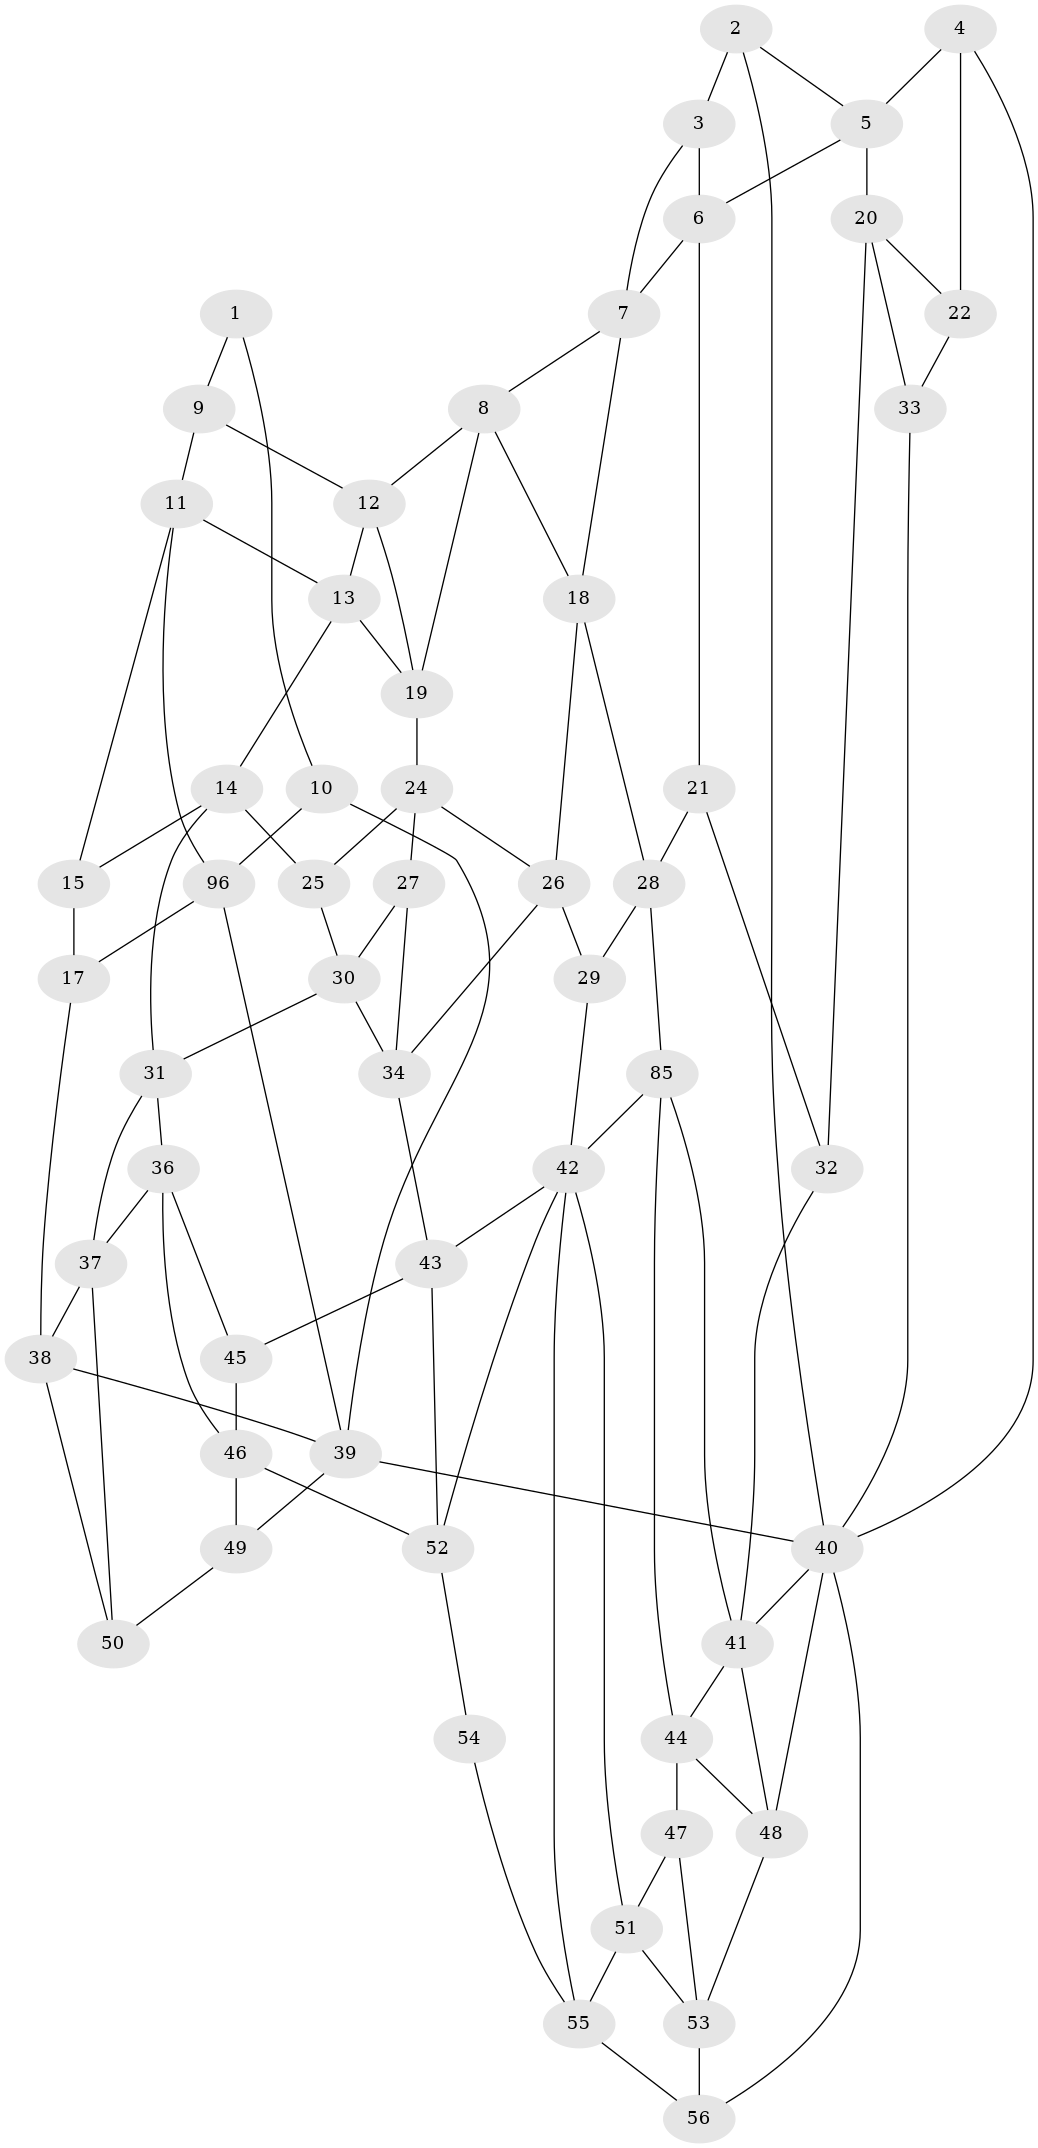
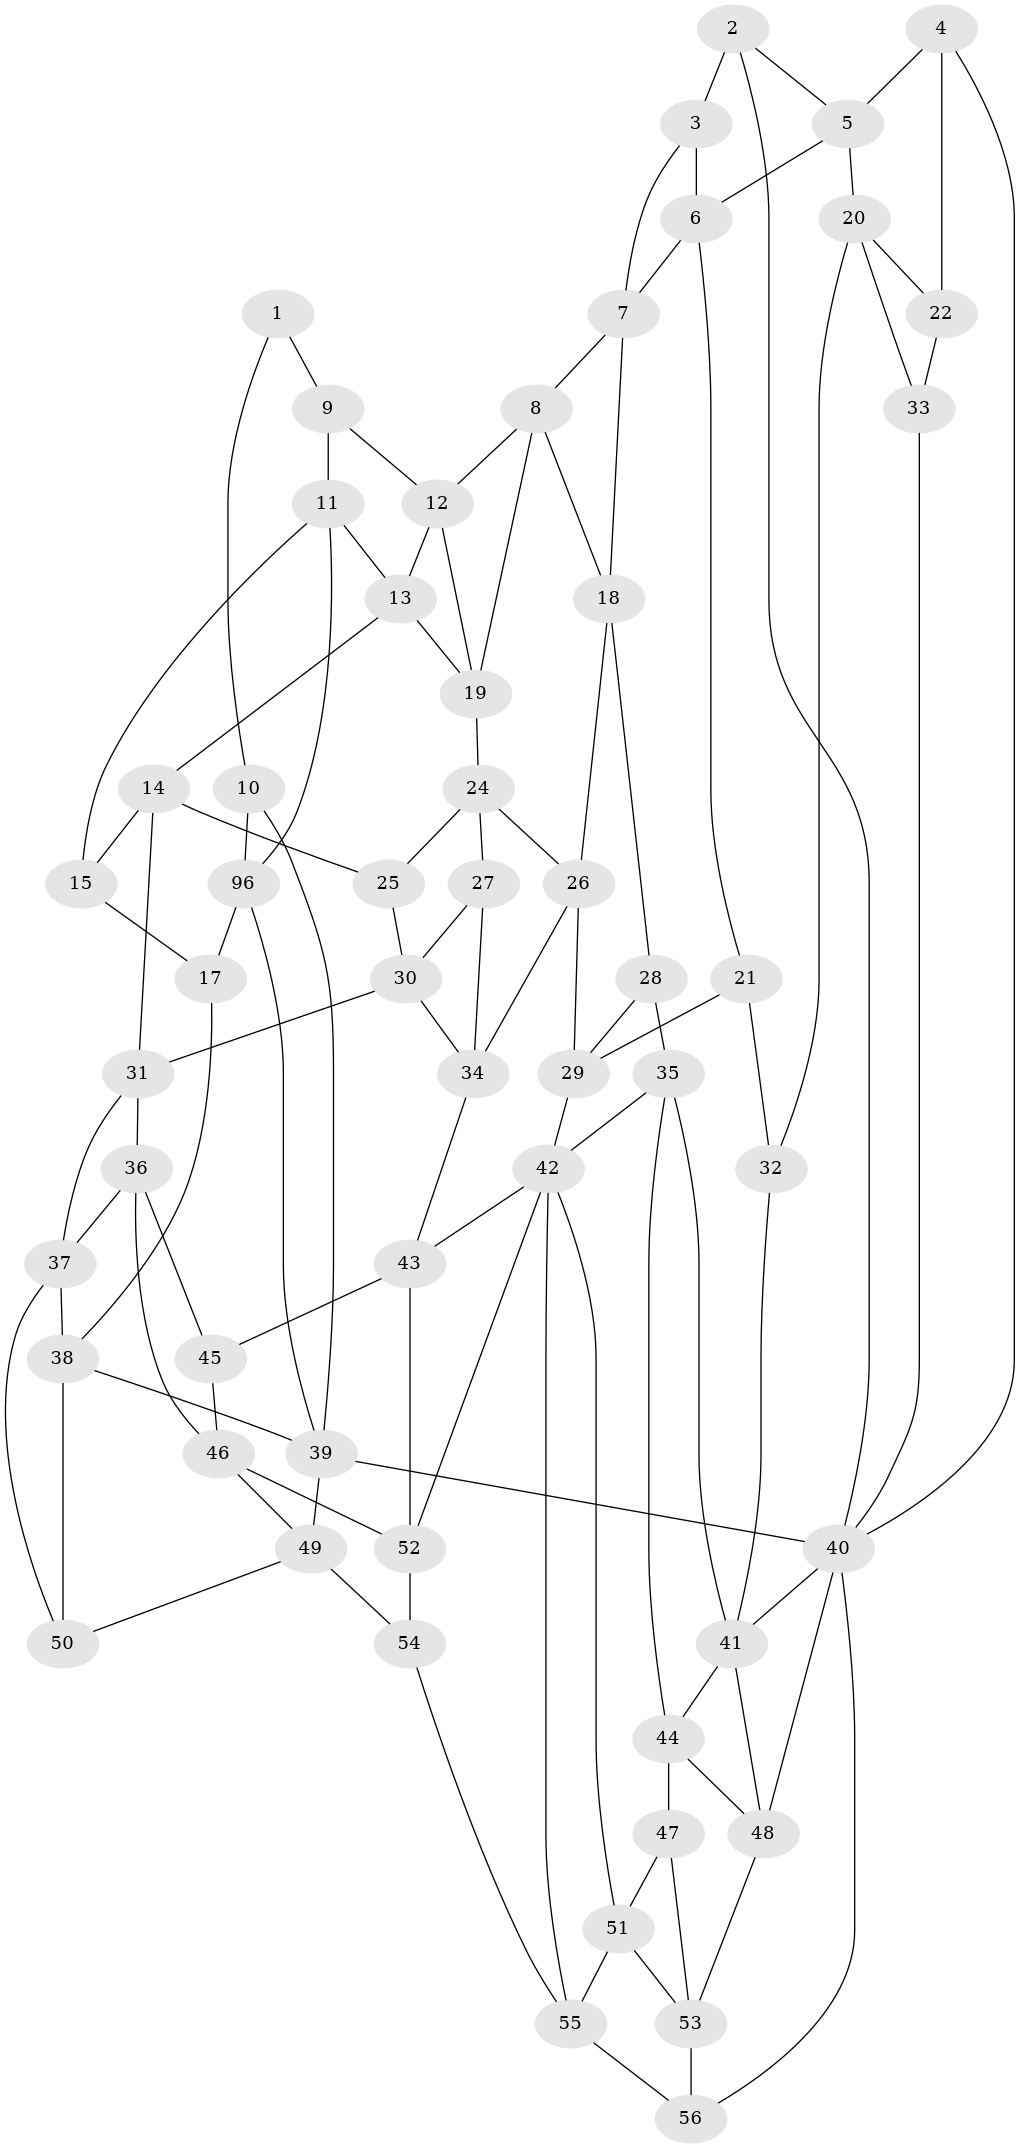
(674, 837) -> (669, 1022)
(662, 1074) -> (669, 1074)
none -> (361, 1597)
